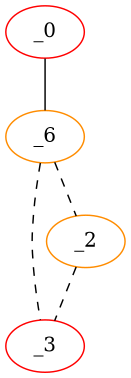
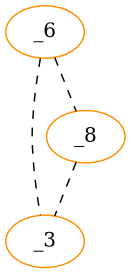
(45, 32) -> none
(86, 241) -> (86, 137)
(45, 346) -> (45, 241)
